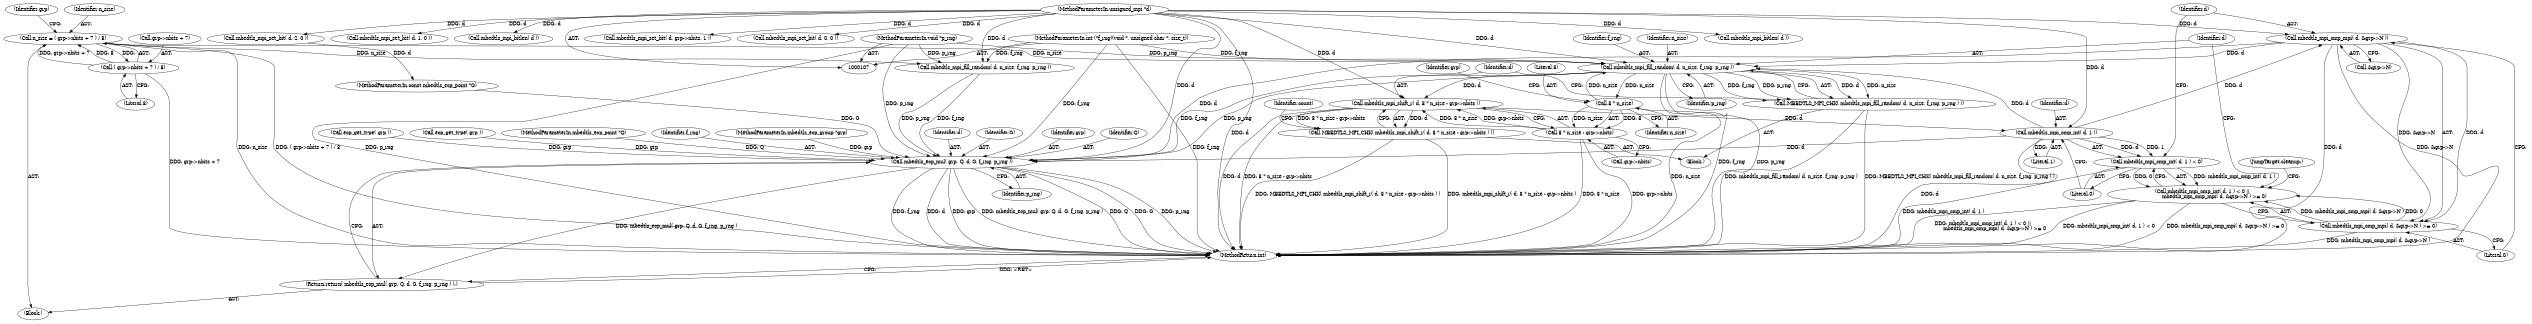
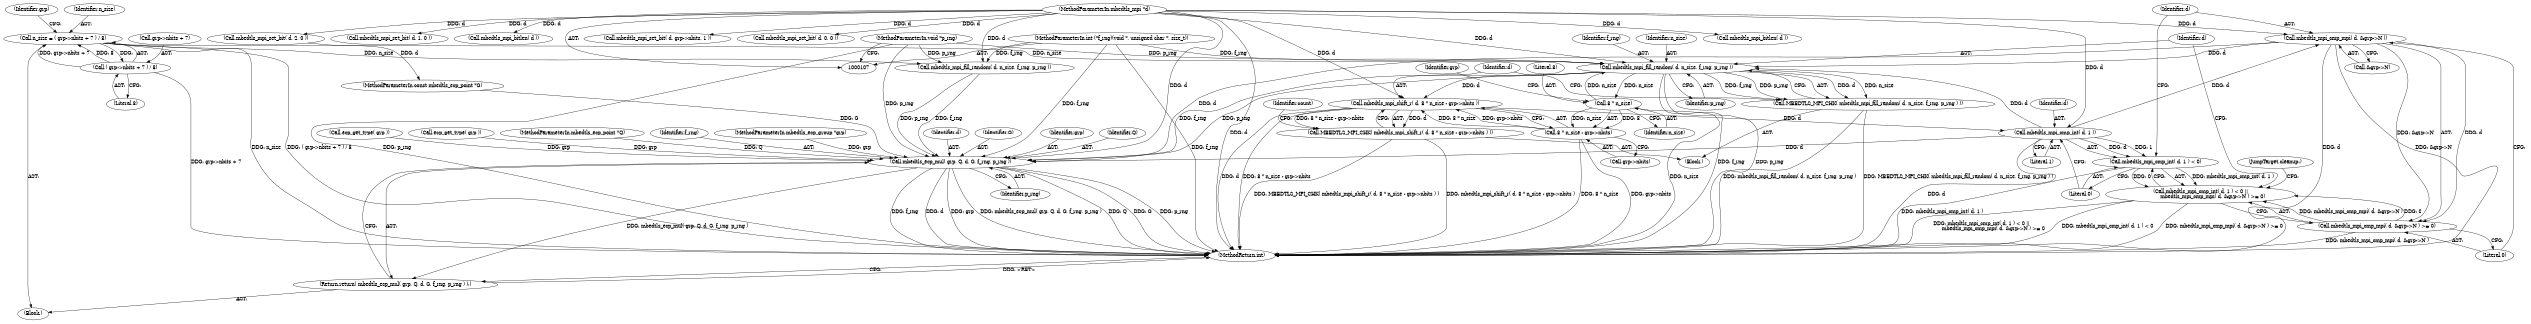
(1104, 10) -> (1104, 10)
(874, 53) -> (874, 53)
(2042, 148) -> (2041, 148)
